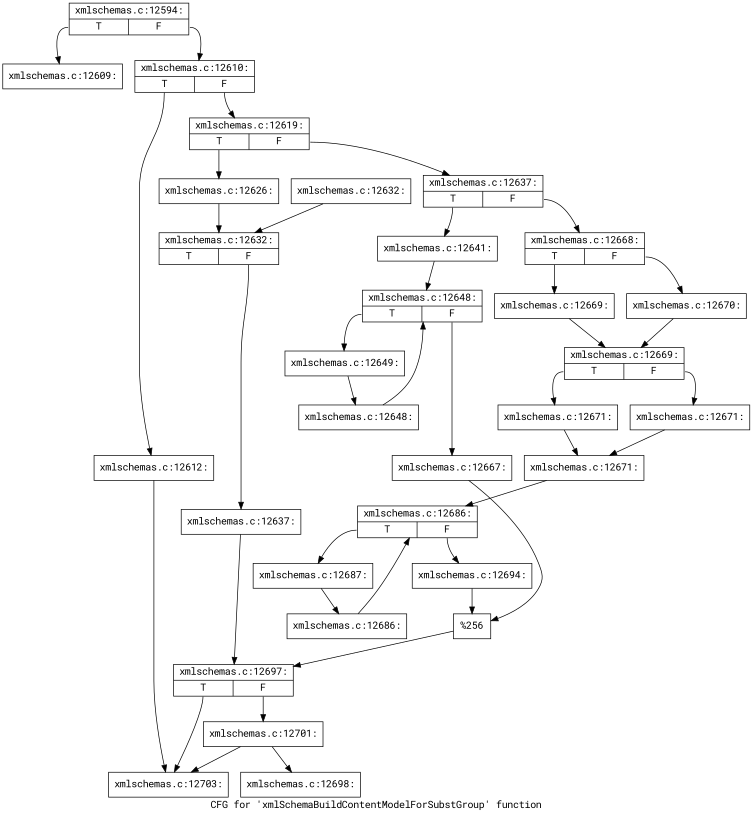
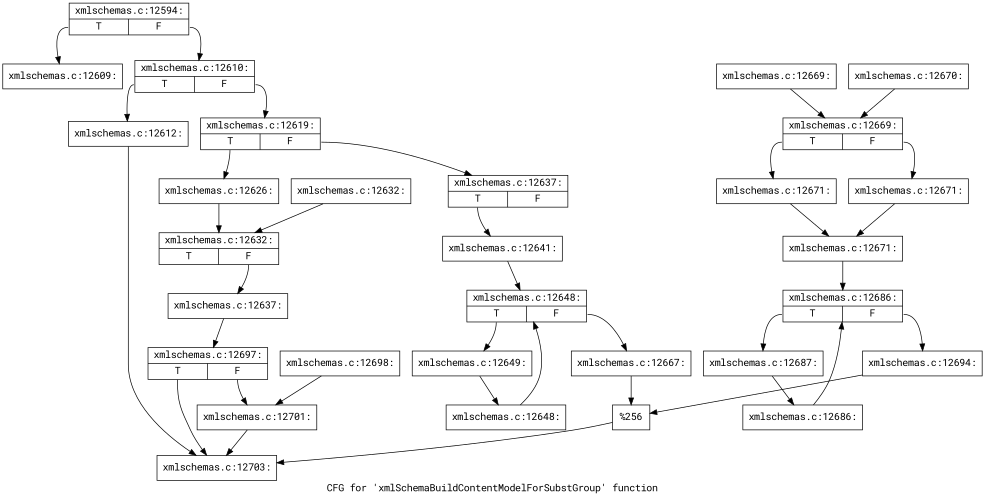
(585, 249) -> none
(377, 648) -> (449, 446)
(280, 757) -> (302, 388)
